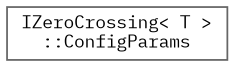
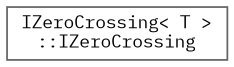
(117, 33) -> (117, 33)
